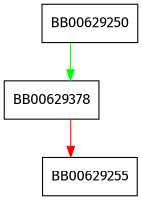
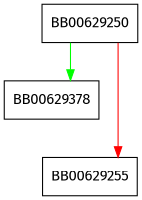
(71, 133) -> (118, 95)
